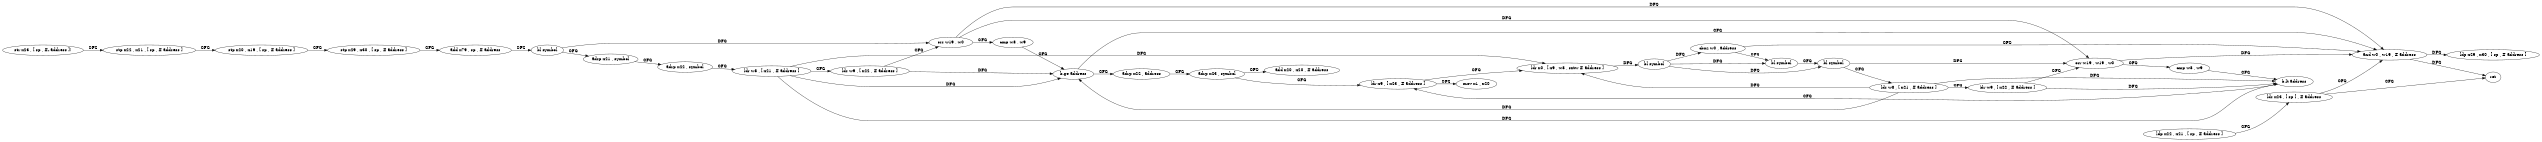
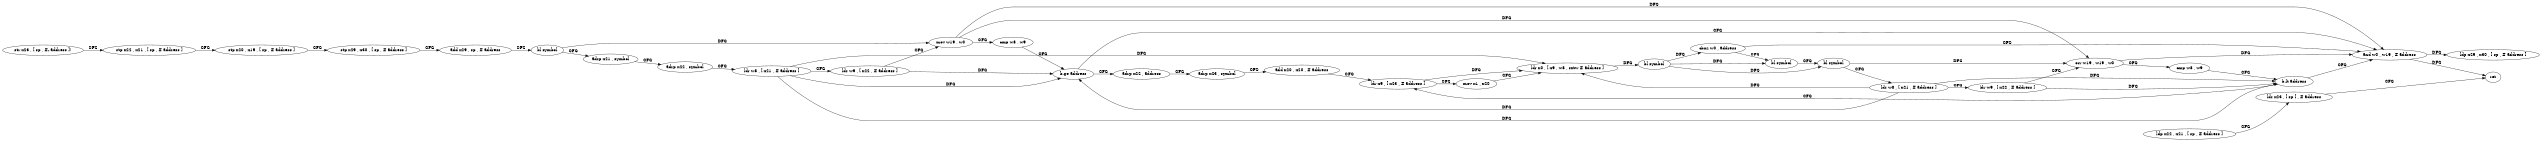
(951, 42) -> (951, 42)
(476, 50) -> (476, 50)
(1476, 70) -> (1476, 70)
none -> (1516, 77)
(2351, 80) -> (2339, 69)
(1296, 85) -> (1348, 77)
